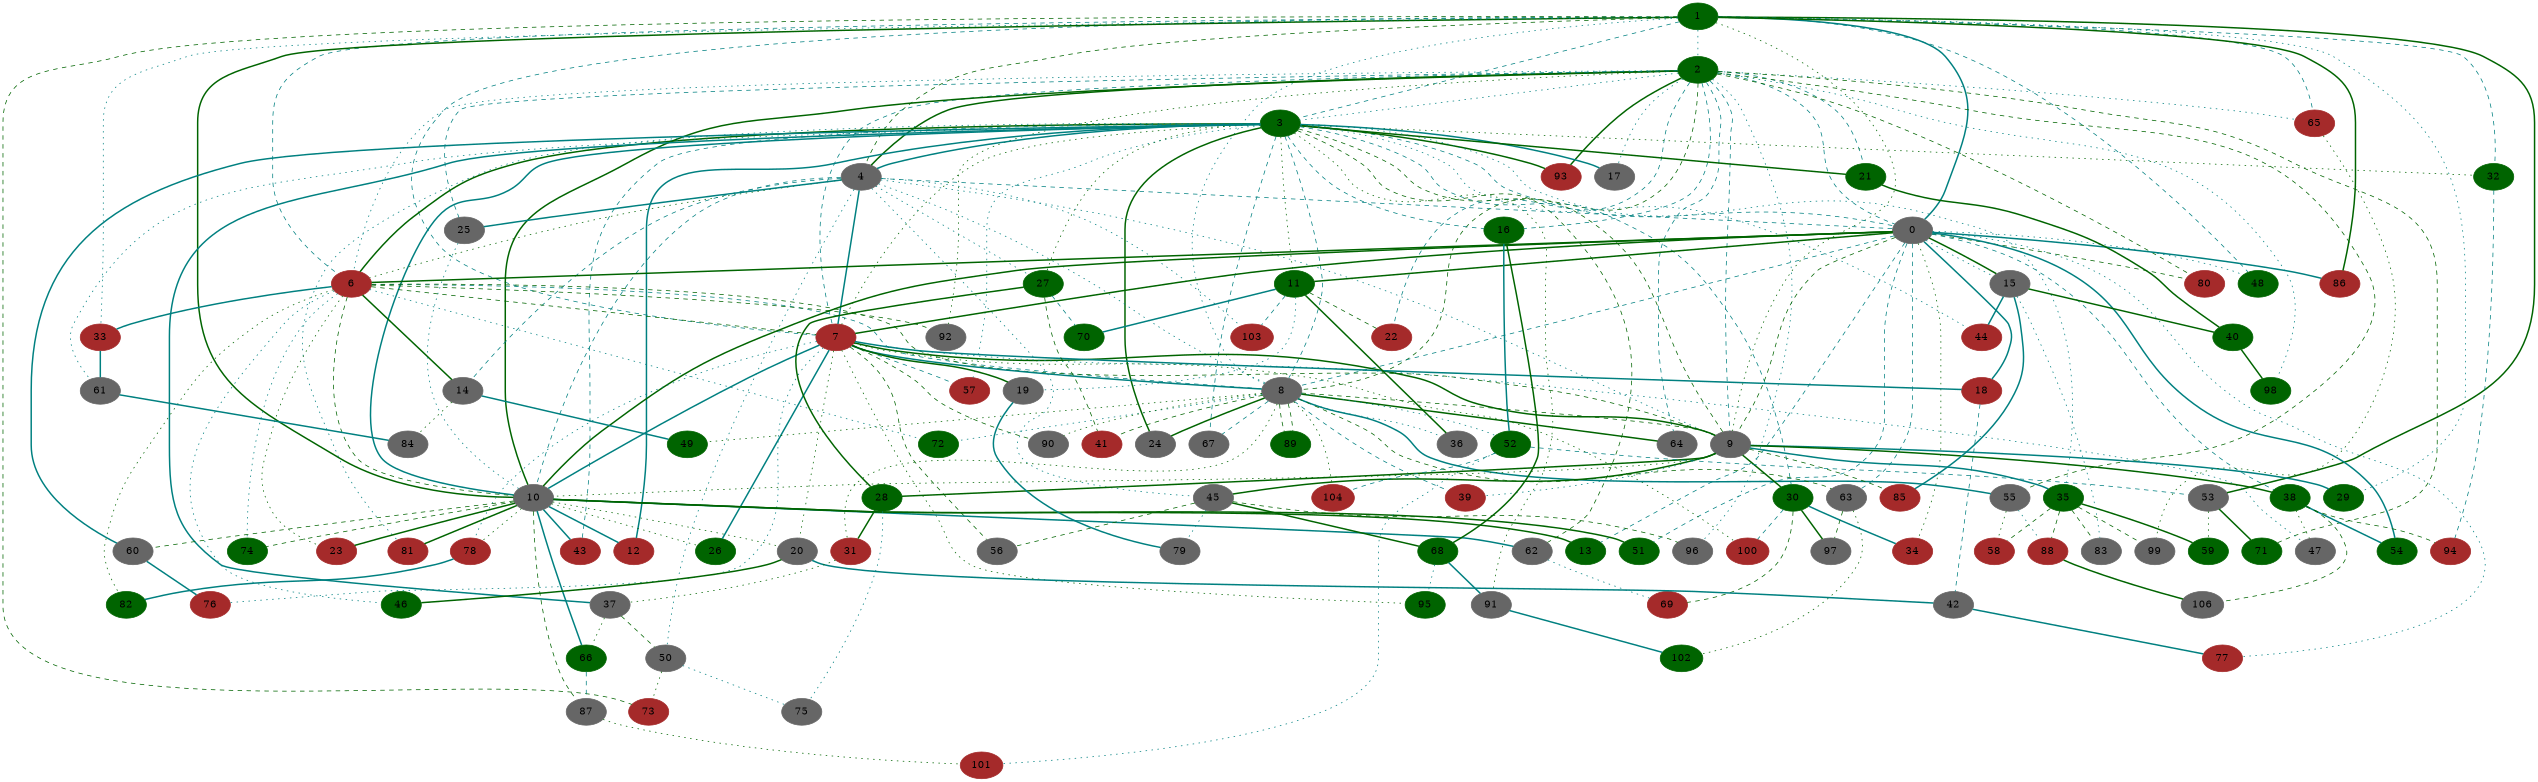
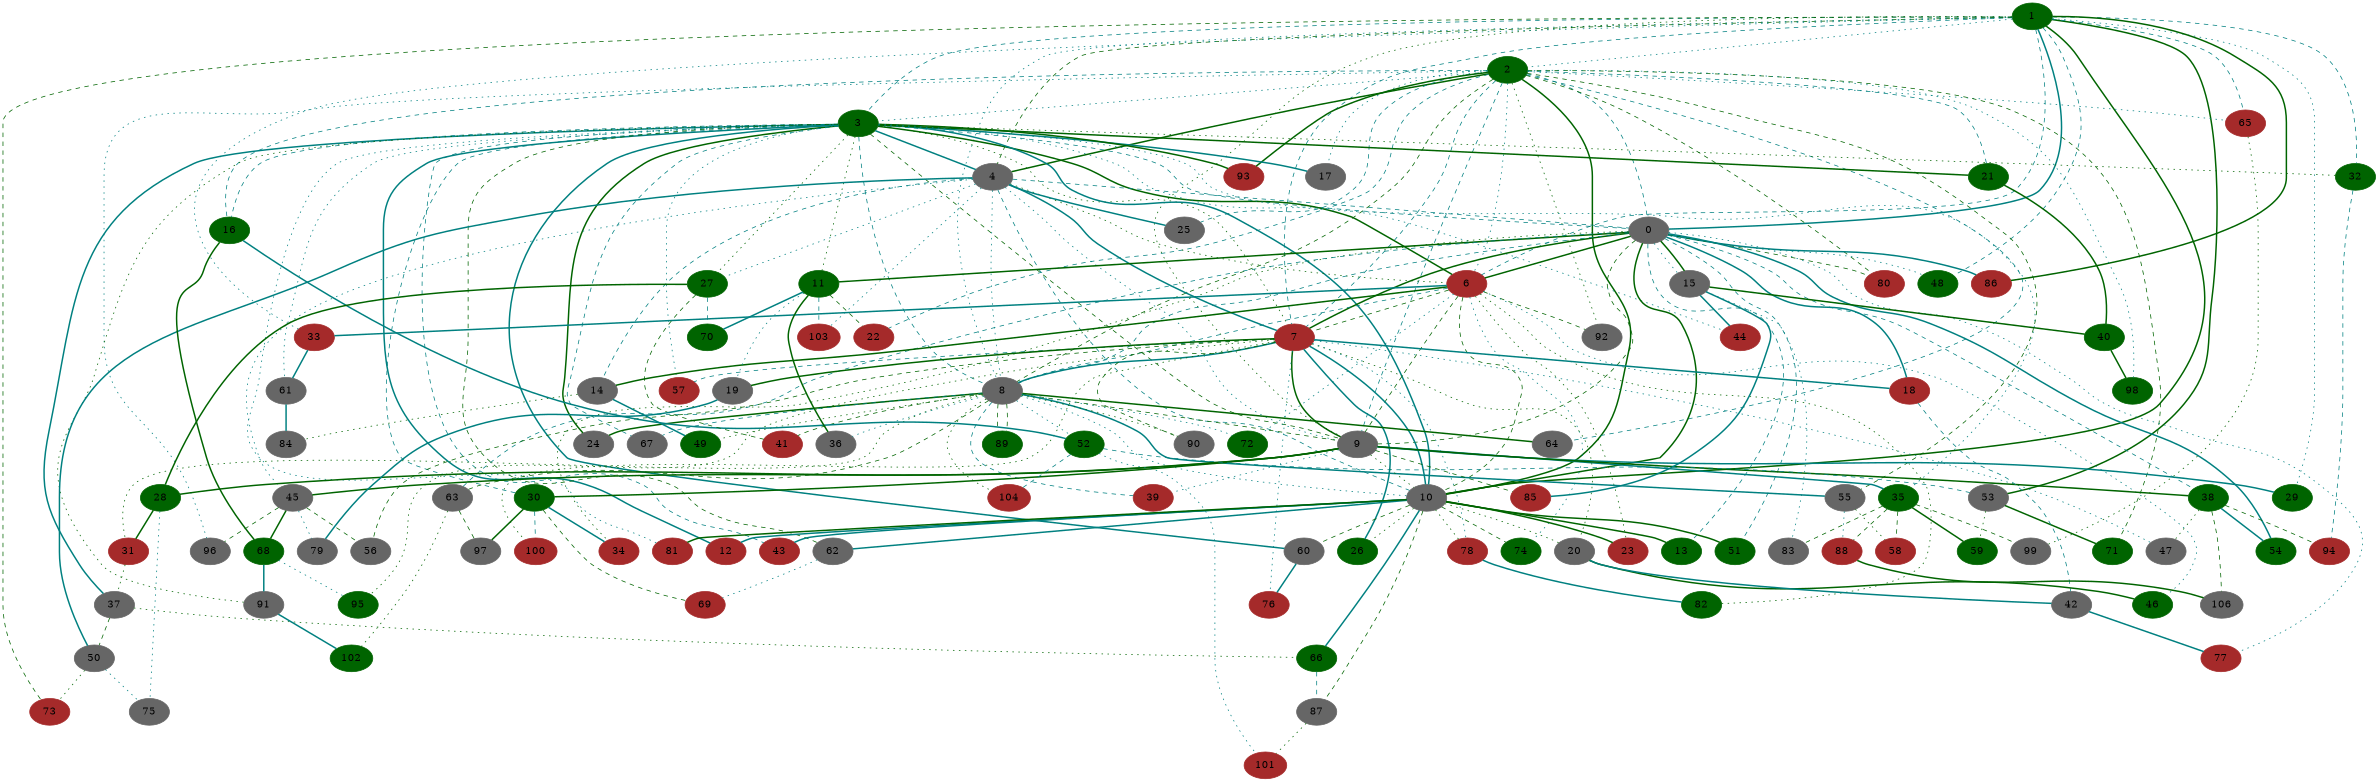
(429, 381) -> (1205, 473)
(740, 409) -> (357, 261)
